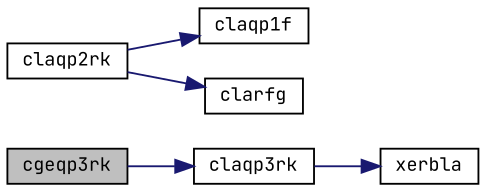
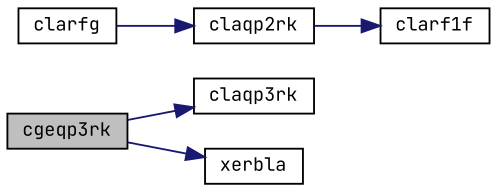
(254, 26) -> (435, 26)
(157, 78) -> (146, 26)
(338, 166) -> (157, 148)
